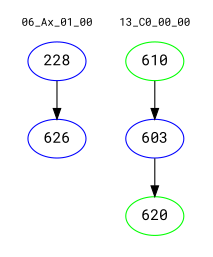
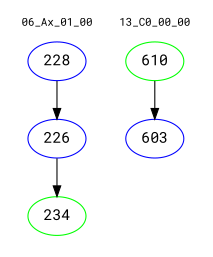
(57, 139) -> (57, 139)
none -> (57, 216)
(155, 216) -> none
